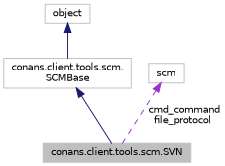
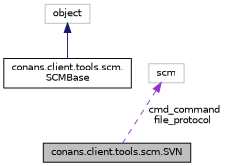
(68, 73) -> (68, 73)
(97, 120) -> none
(117, 153) -> (117, 153)
